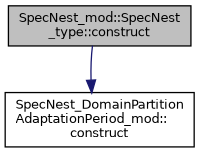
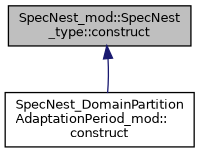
(91, 63) -> (108, 76)
